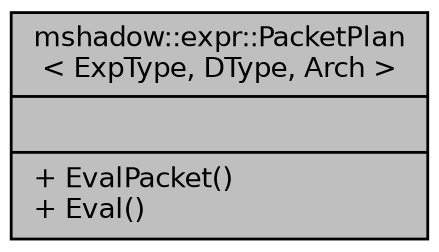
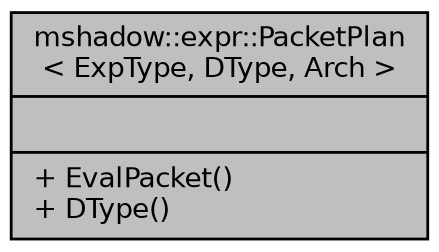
(89, 210) -> (102, 210)
